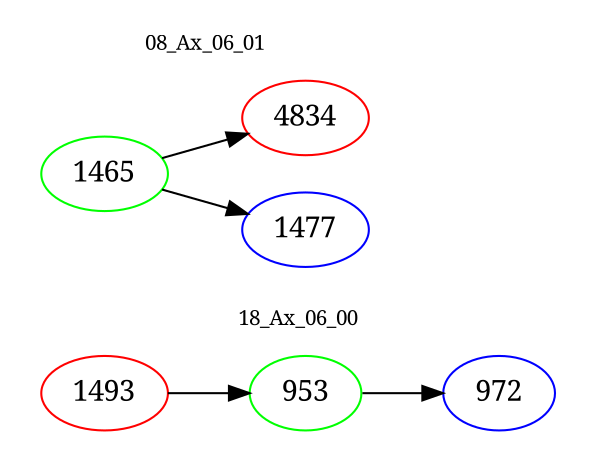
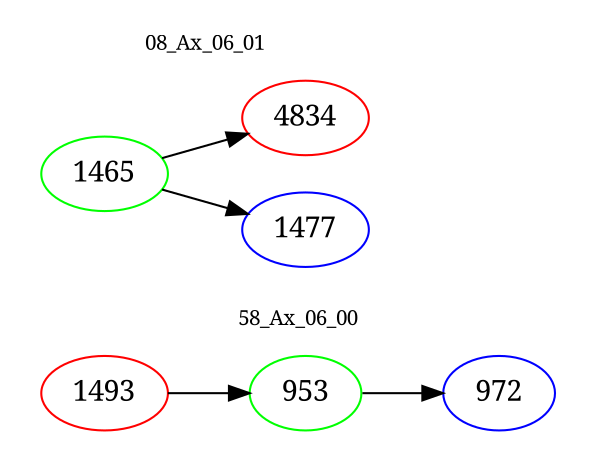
(298, 320) -> (298, 320)
